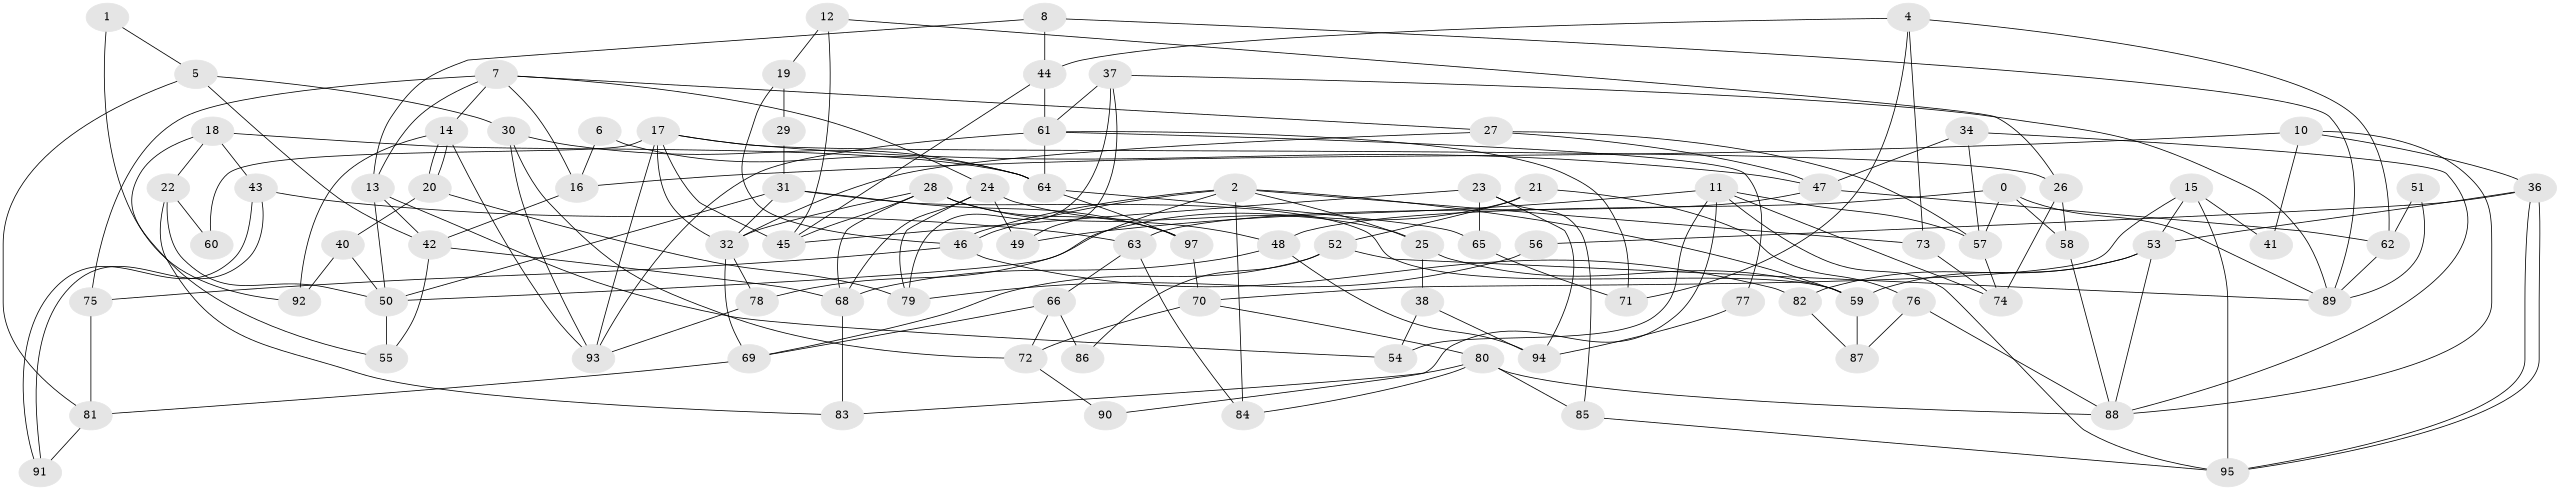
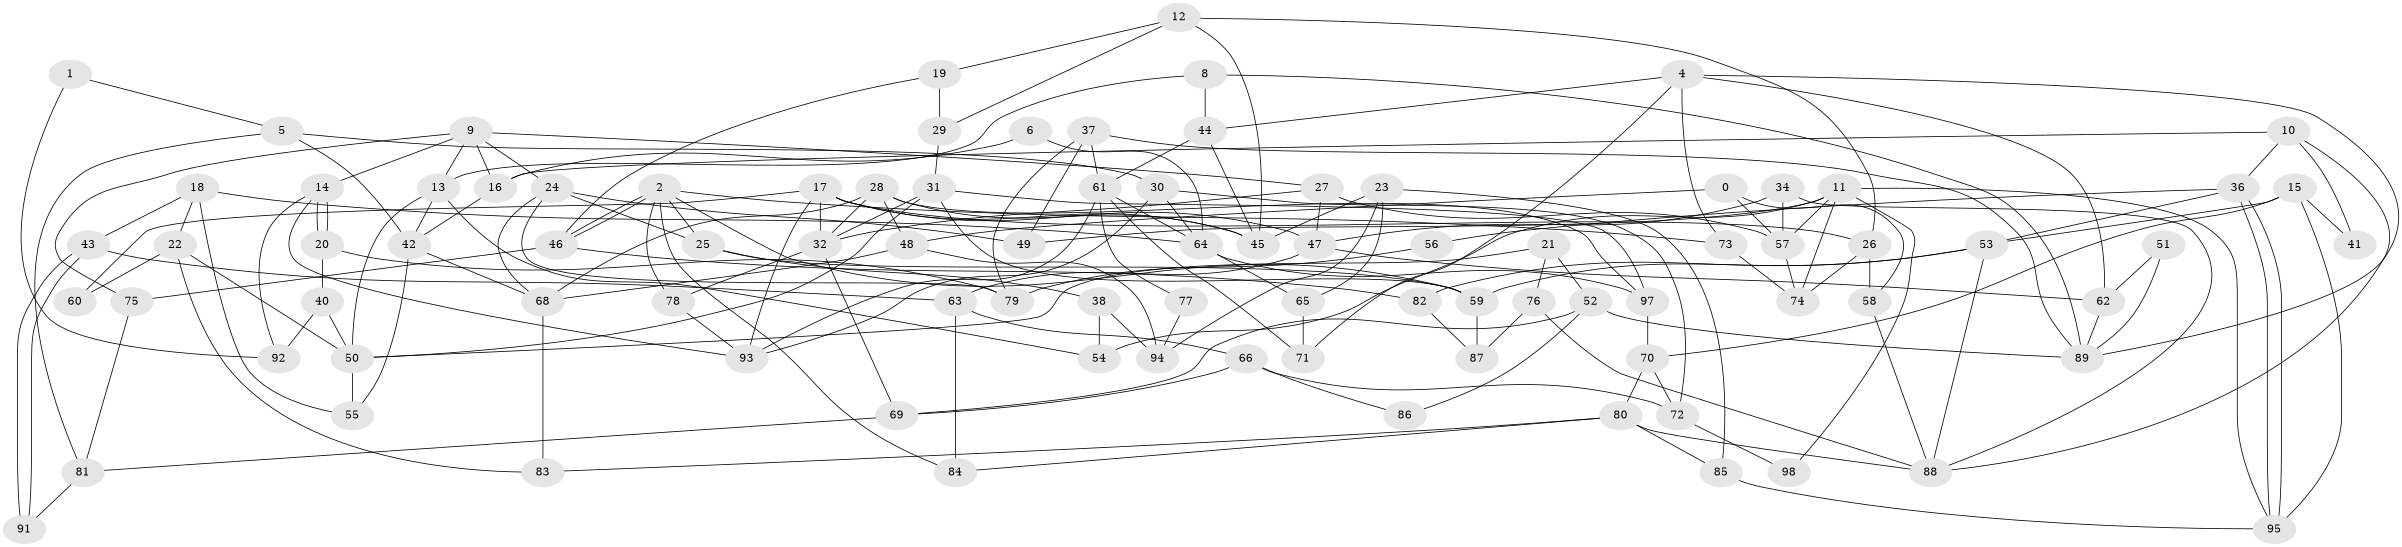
(496, 74) -> (471, 131)
none -> (1059, 74)
(2172, 228) -> (2251, 102)
(1106, 416) -> (1789, 473)
